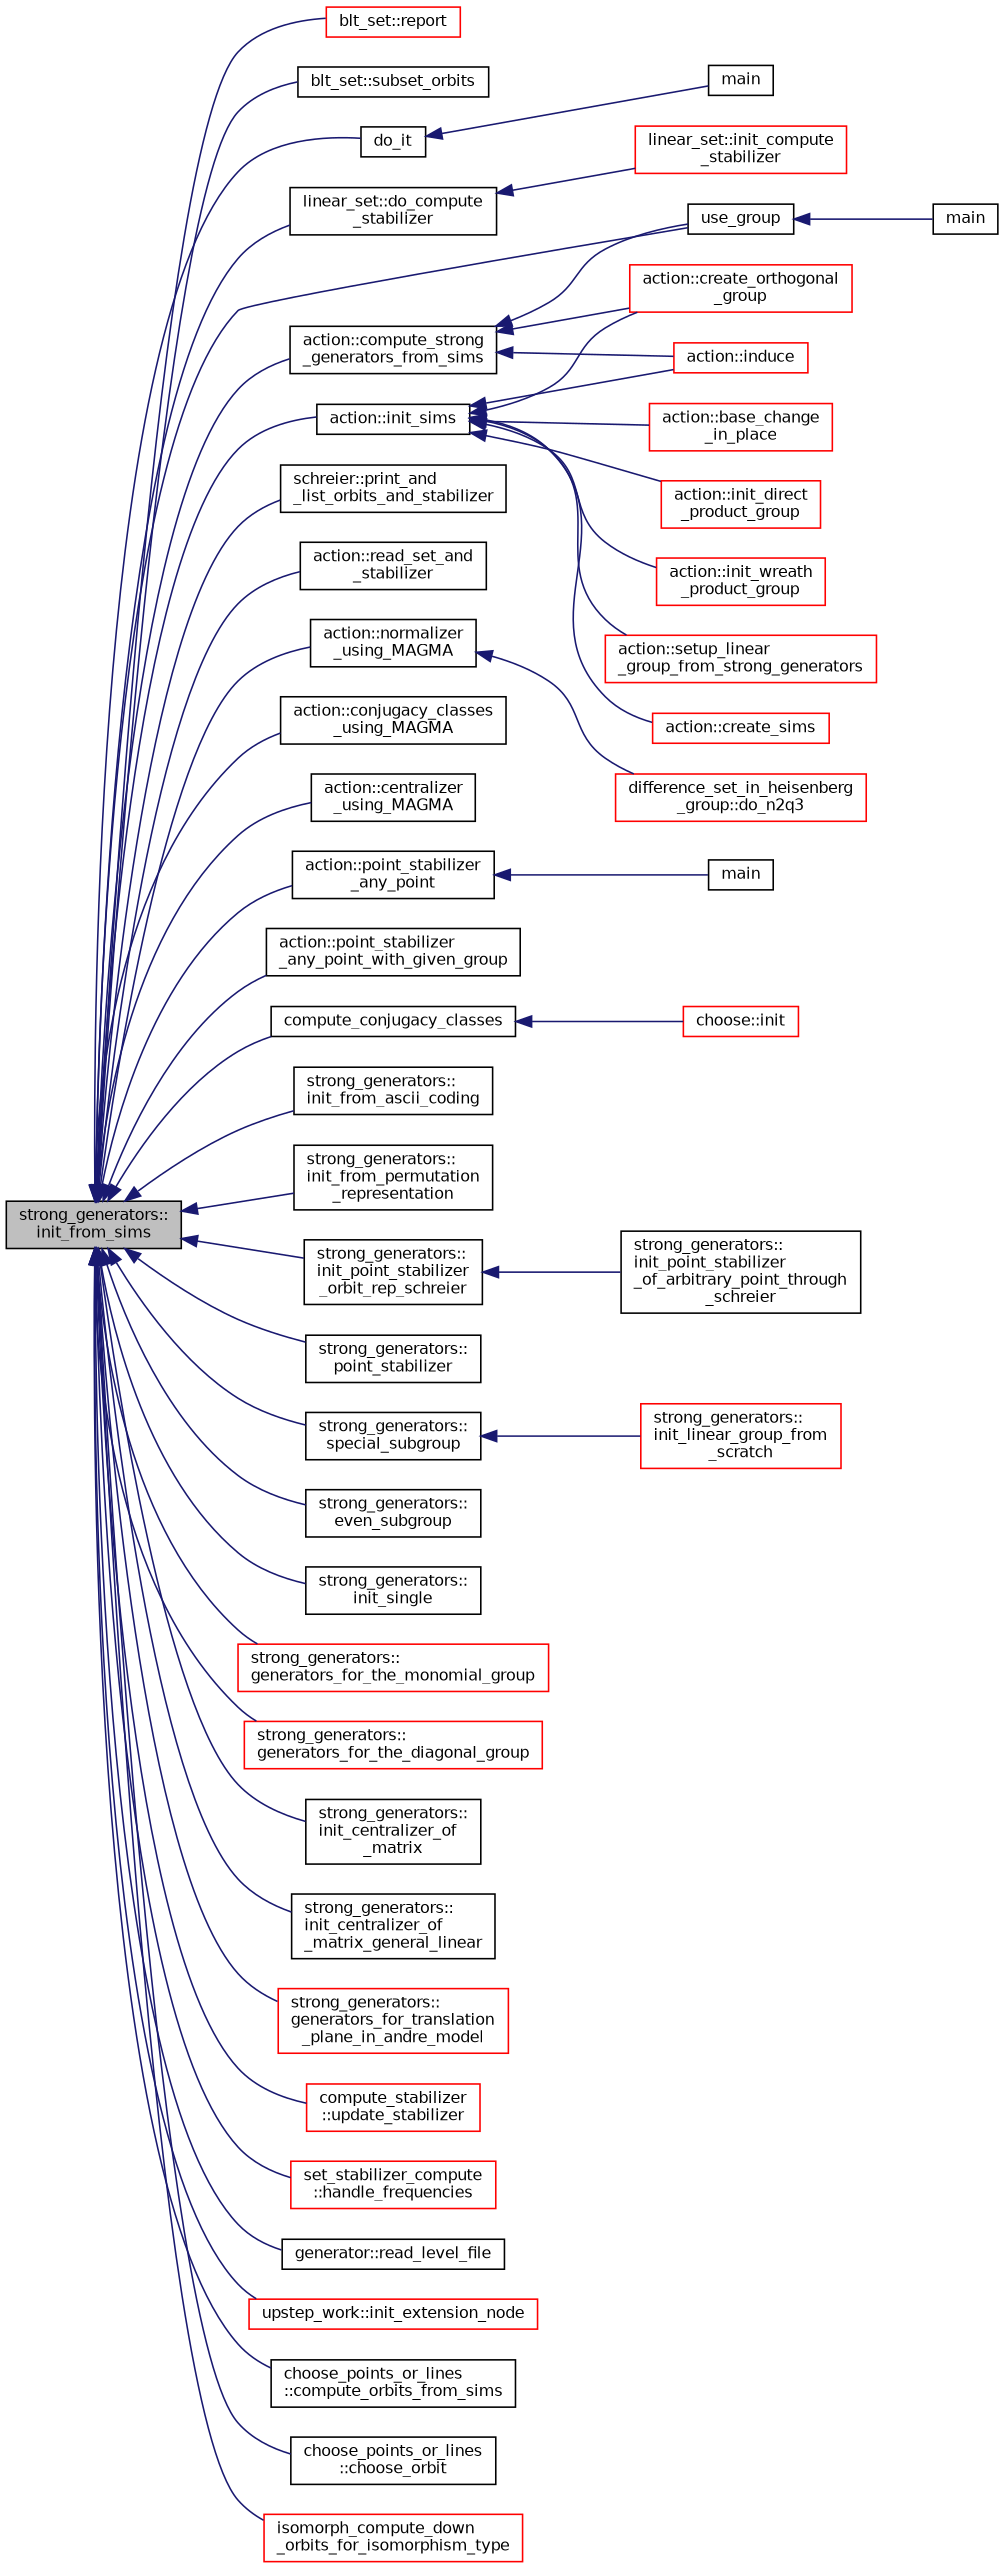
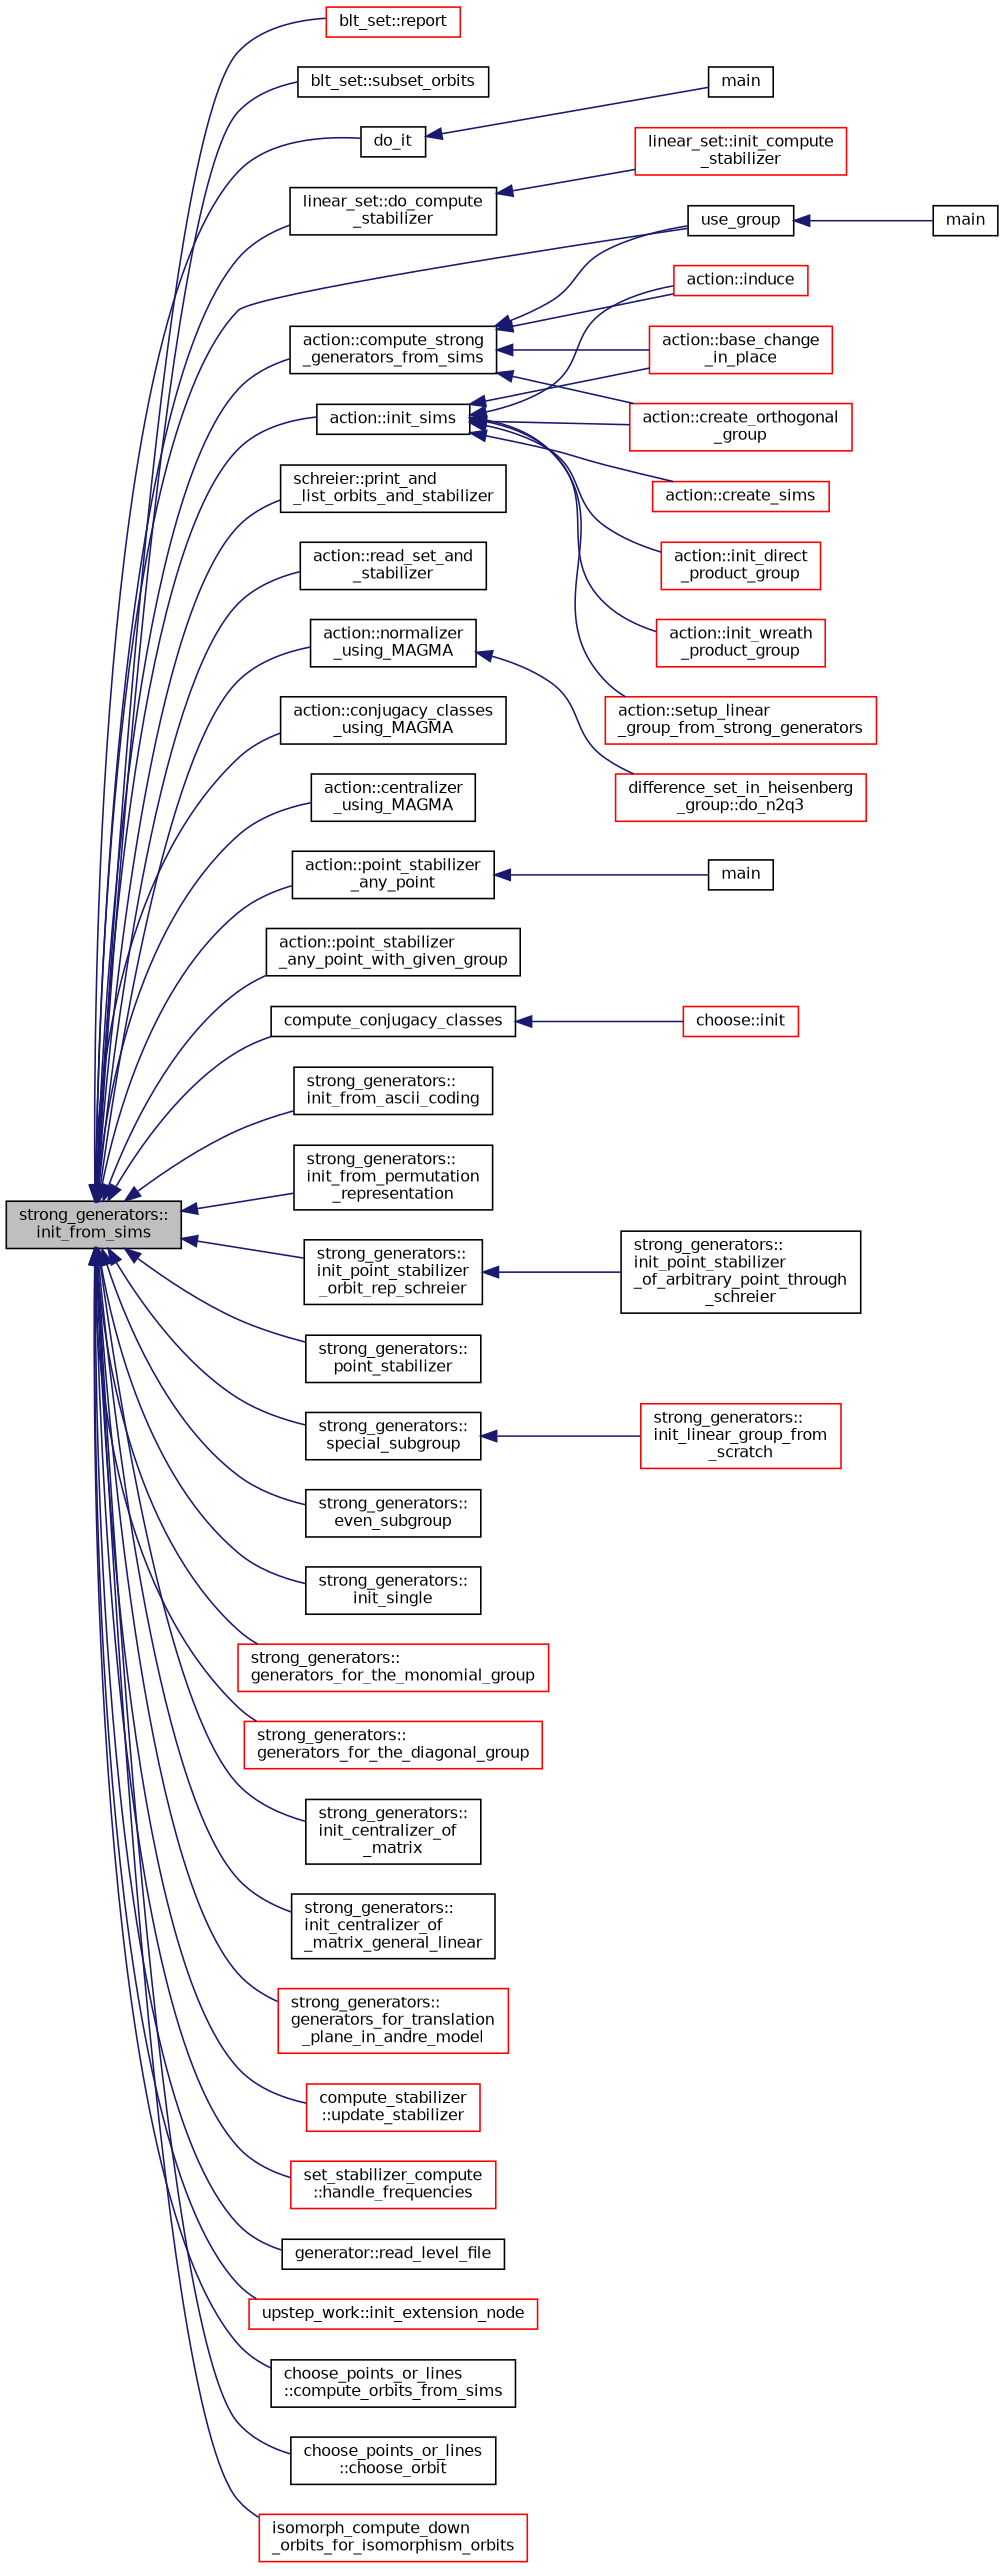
none -> (588, 350)
(393, 2538) -> (393, 2538)
